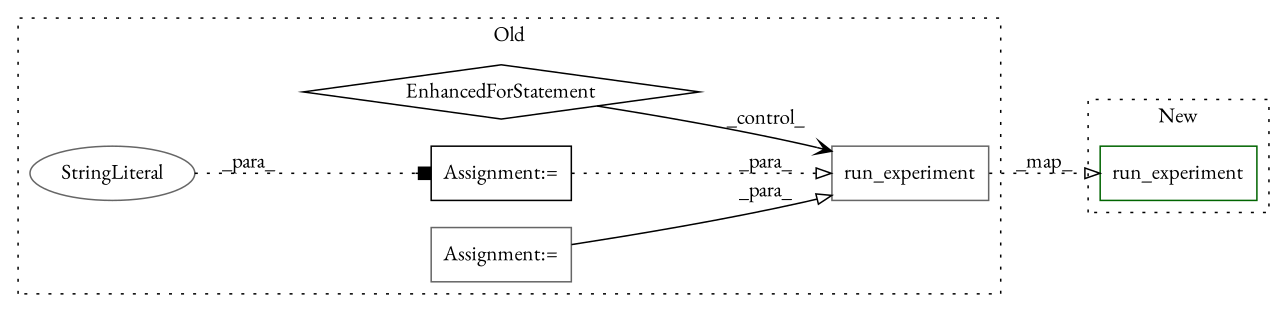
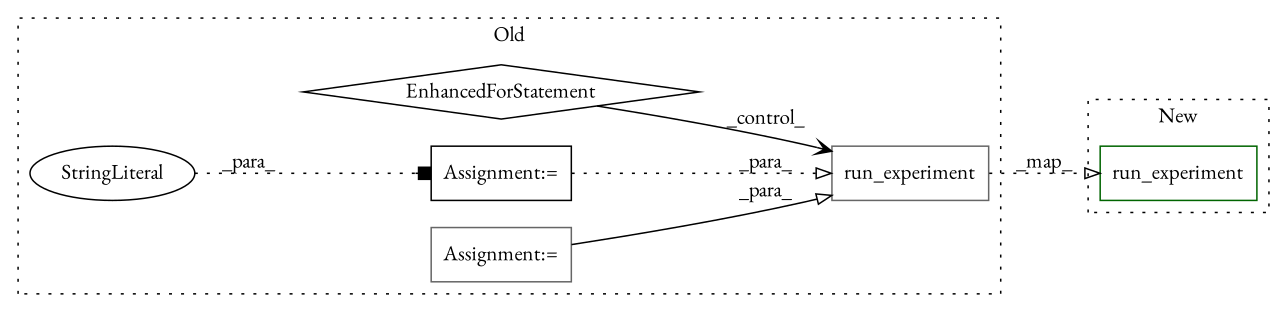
(112, 173) -> (112, 173)
